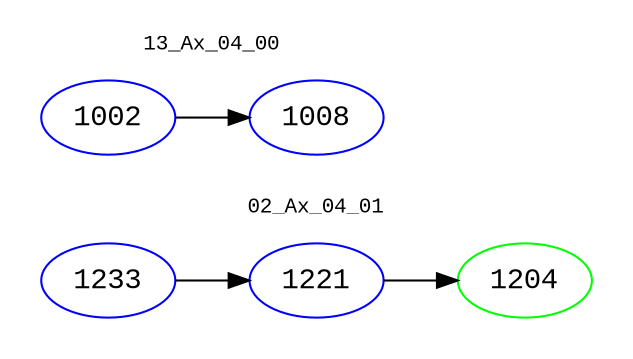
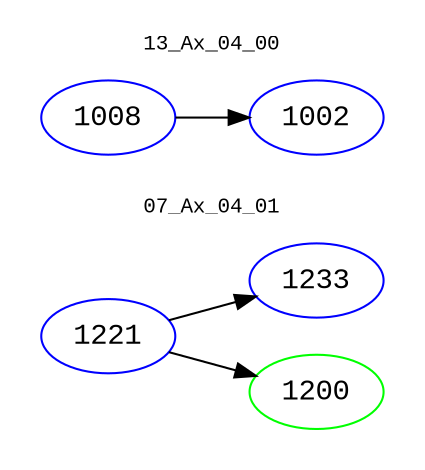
(202, 118) -> (202, 118)
(317, 207) -> (212, 207)
(202, 280) -> (202, 311)
(525, 280) -> (317, 392)
